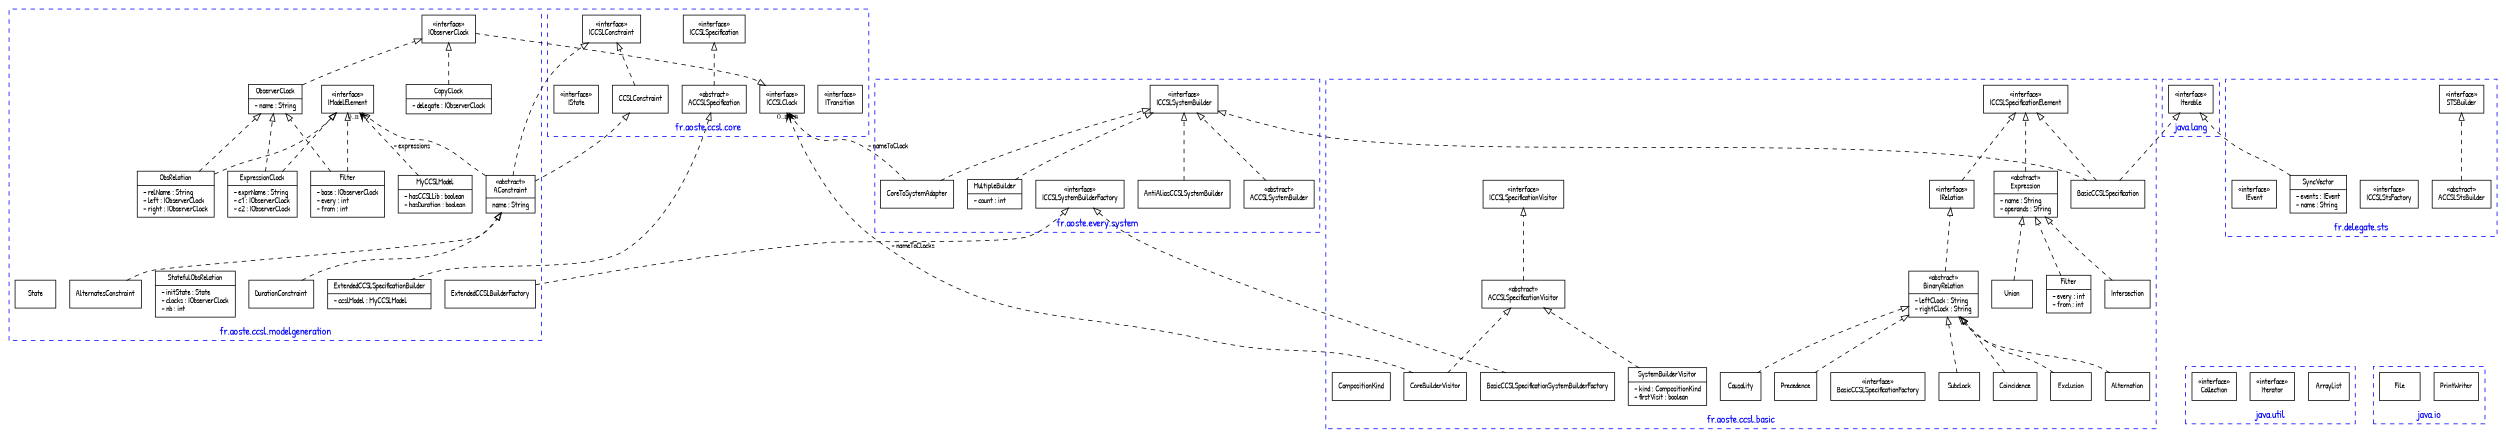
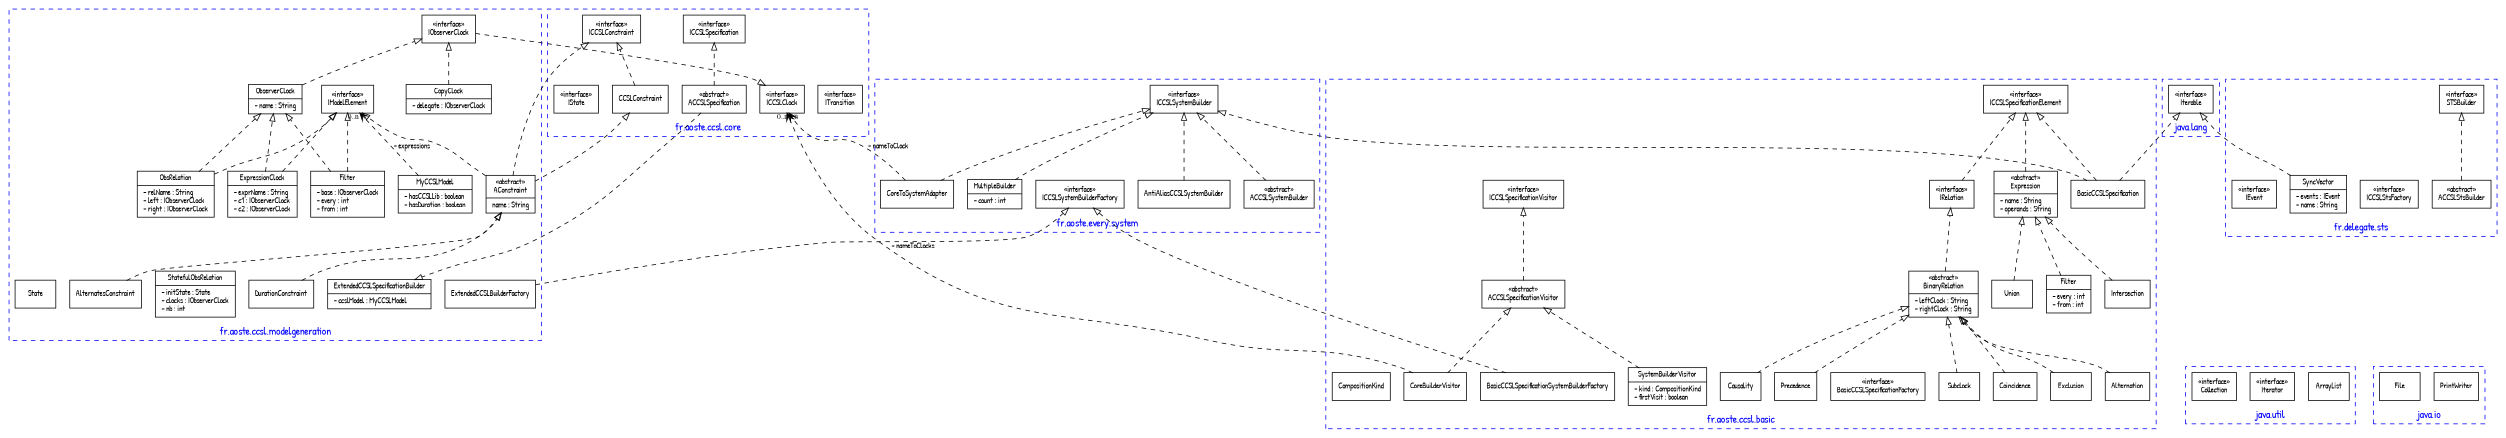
(597, 260) -> (575, 218)
